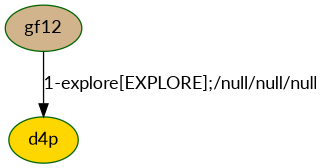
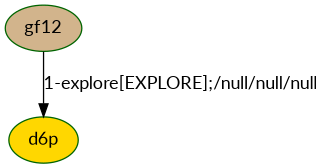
(44, 140) -> (44, 140)
